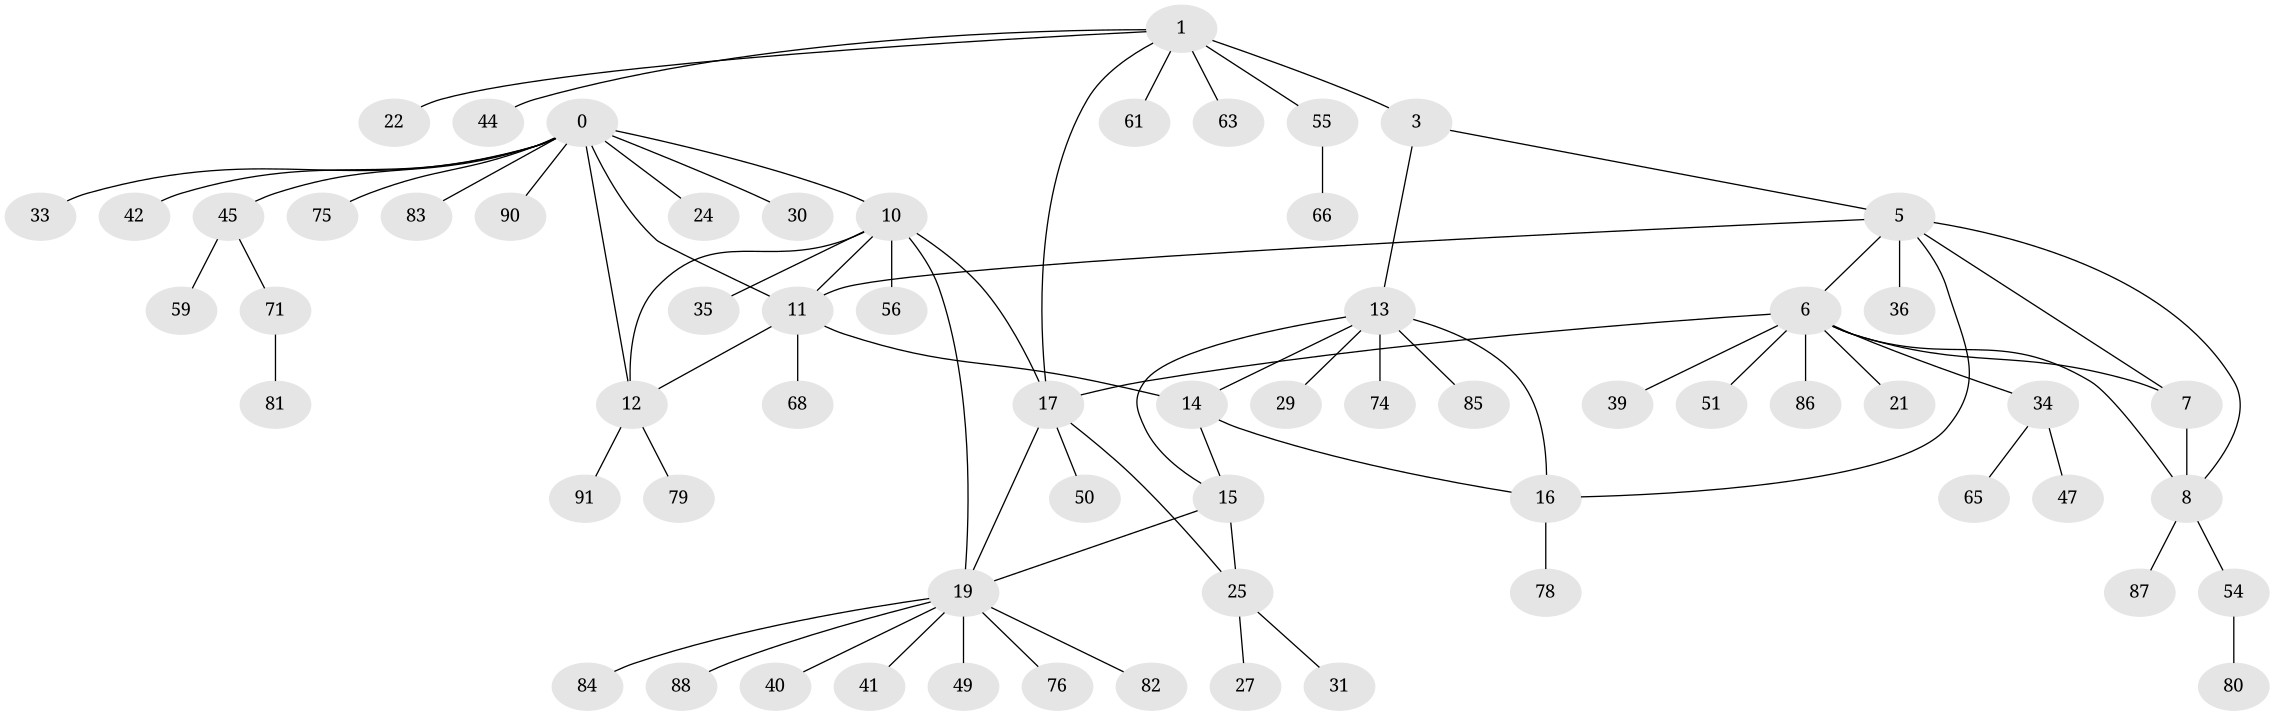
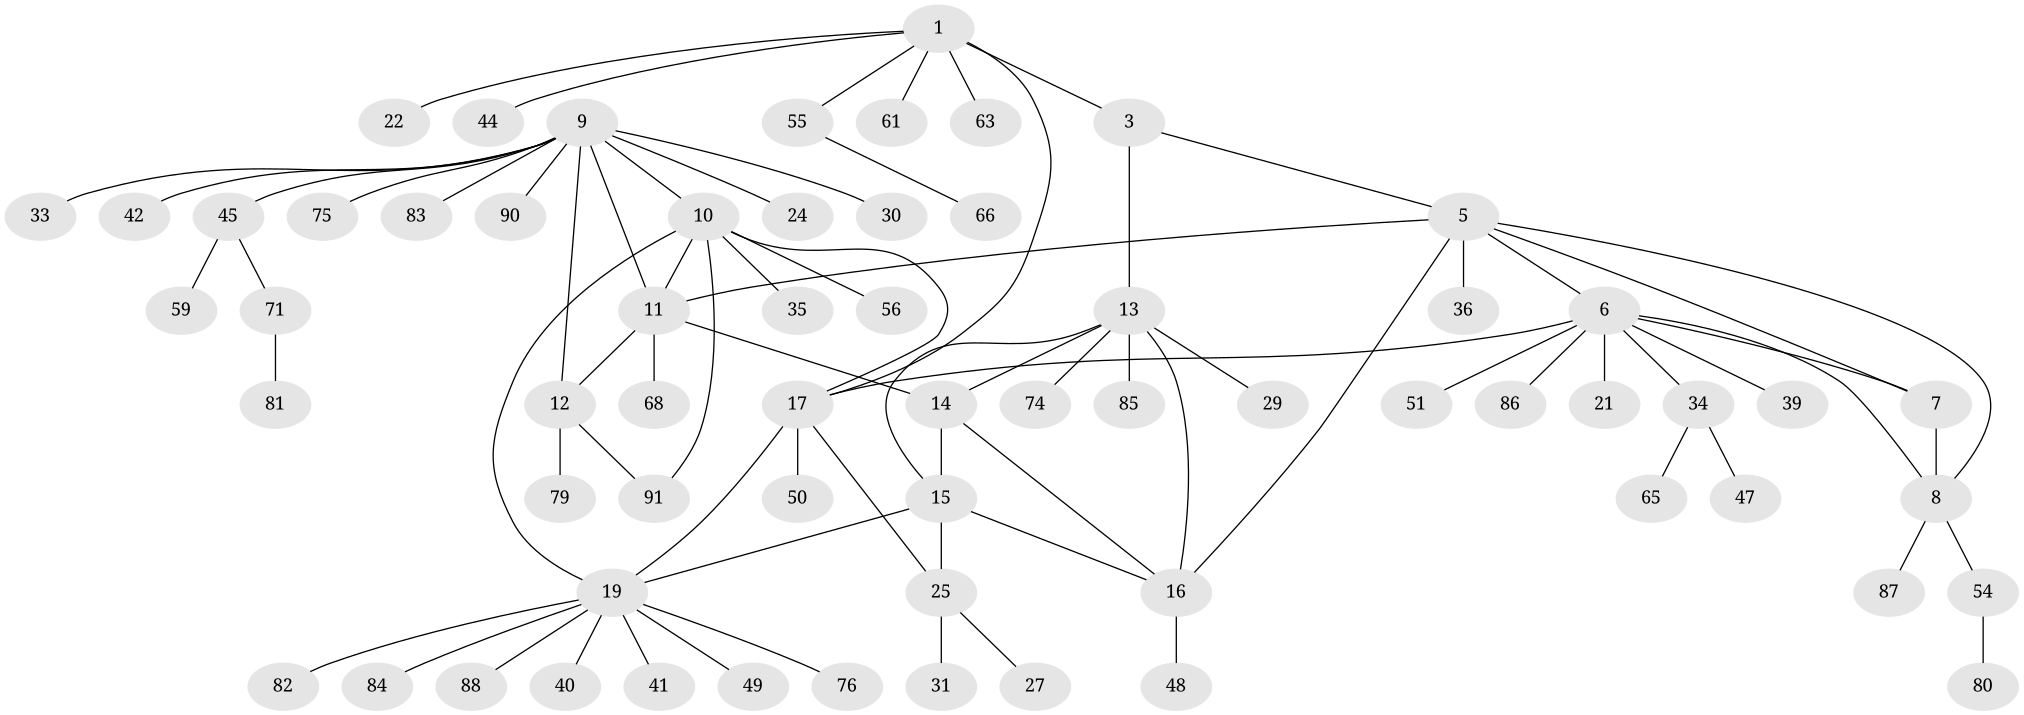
(582, 123) -> (582, 123)
(707, 256) -> (713, 364)
none -> (1059, 546)
(1546, 593) -> (1176, 687)
